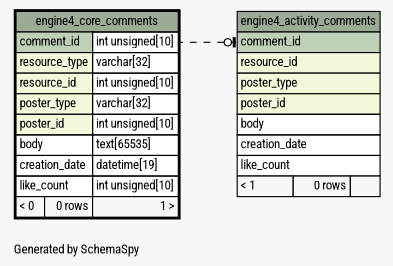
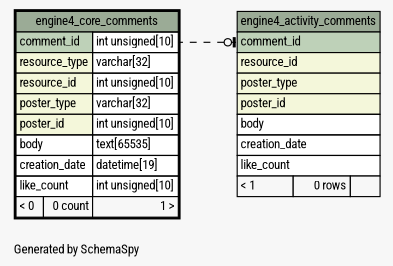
(73, 206) -> (71, 206)
